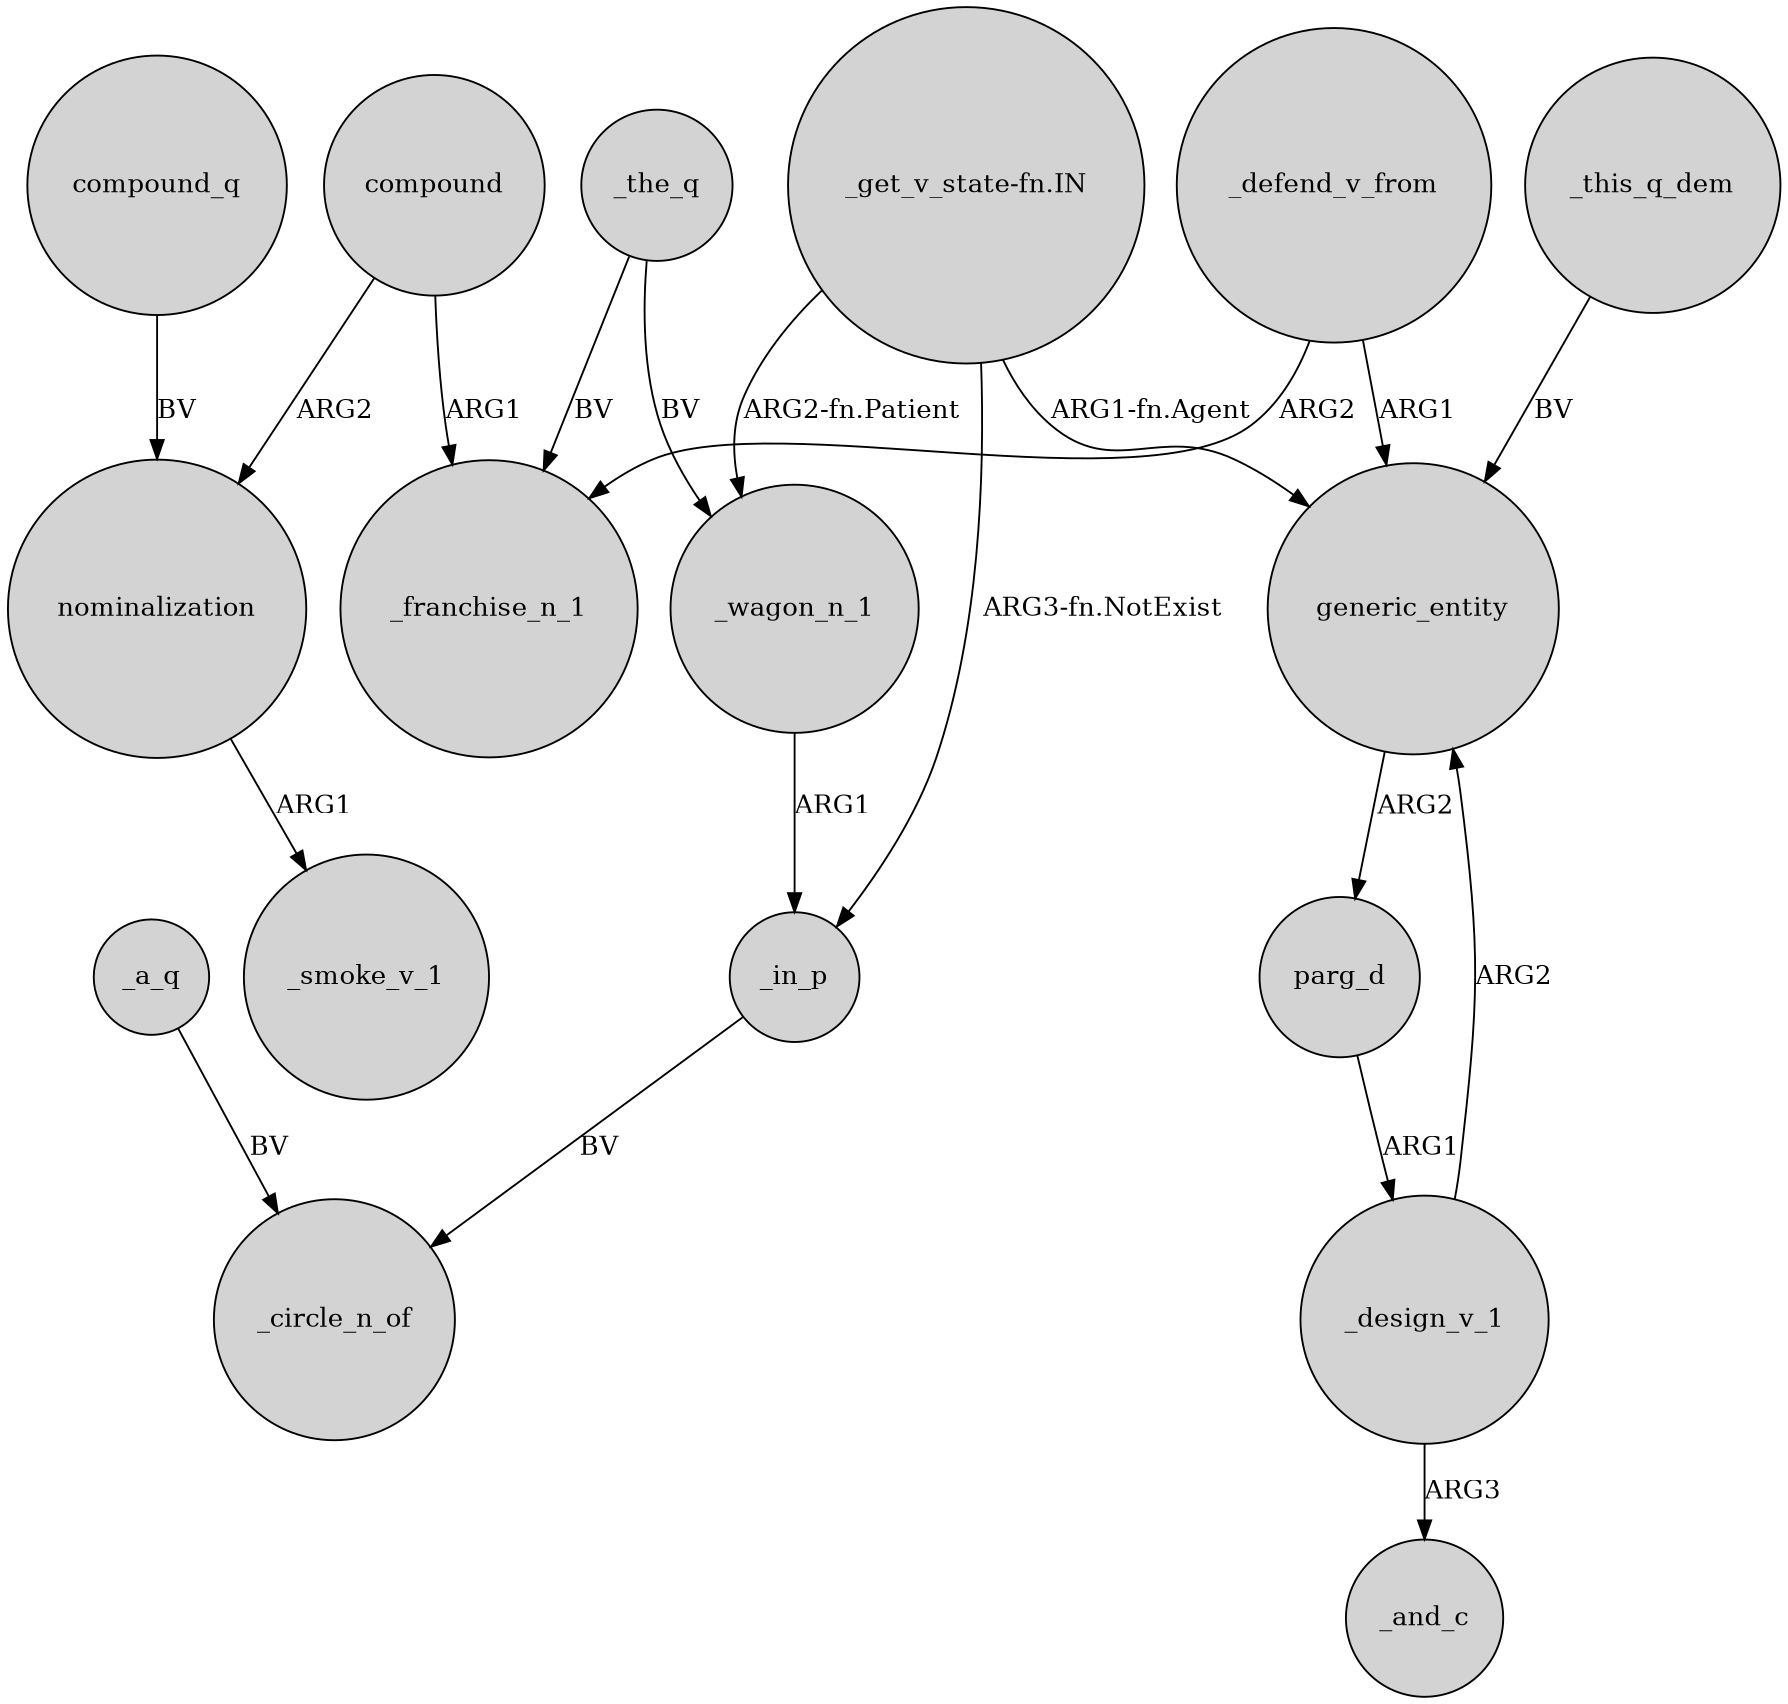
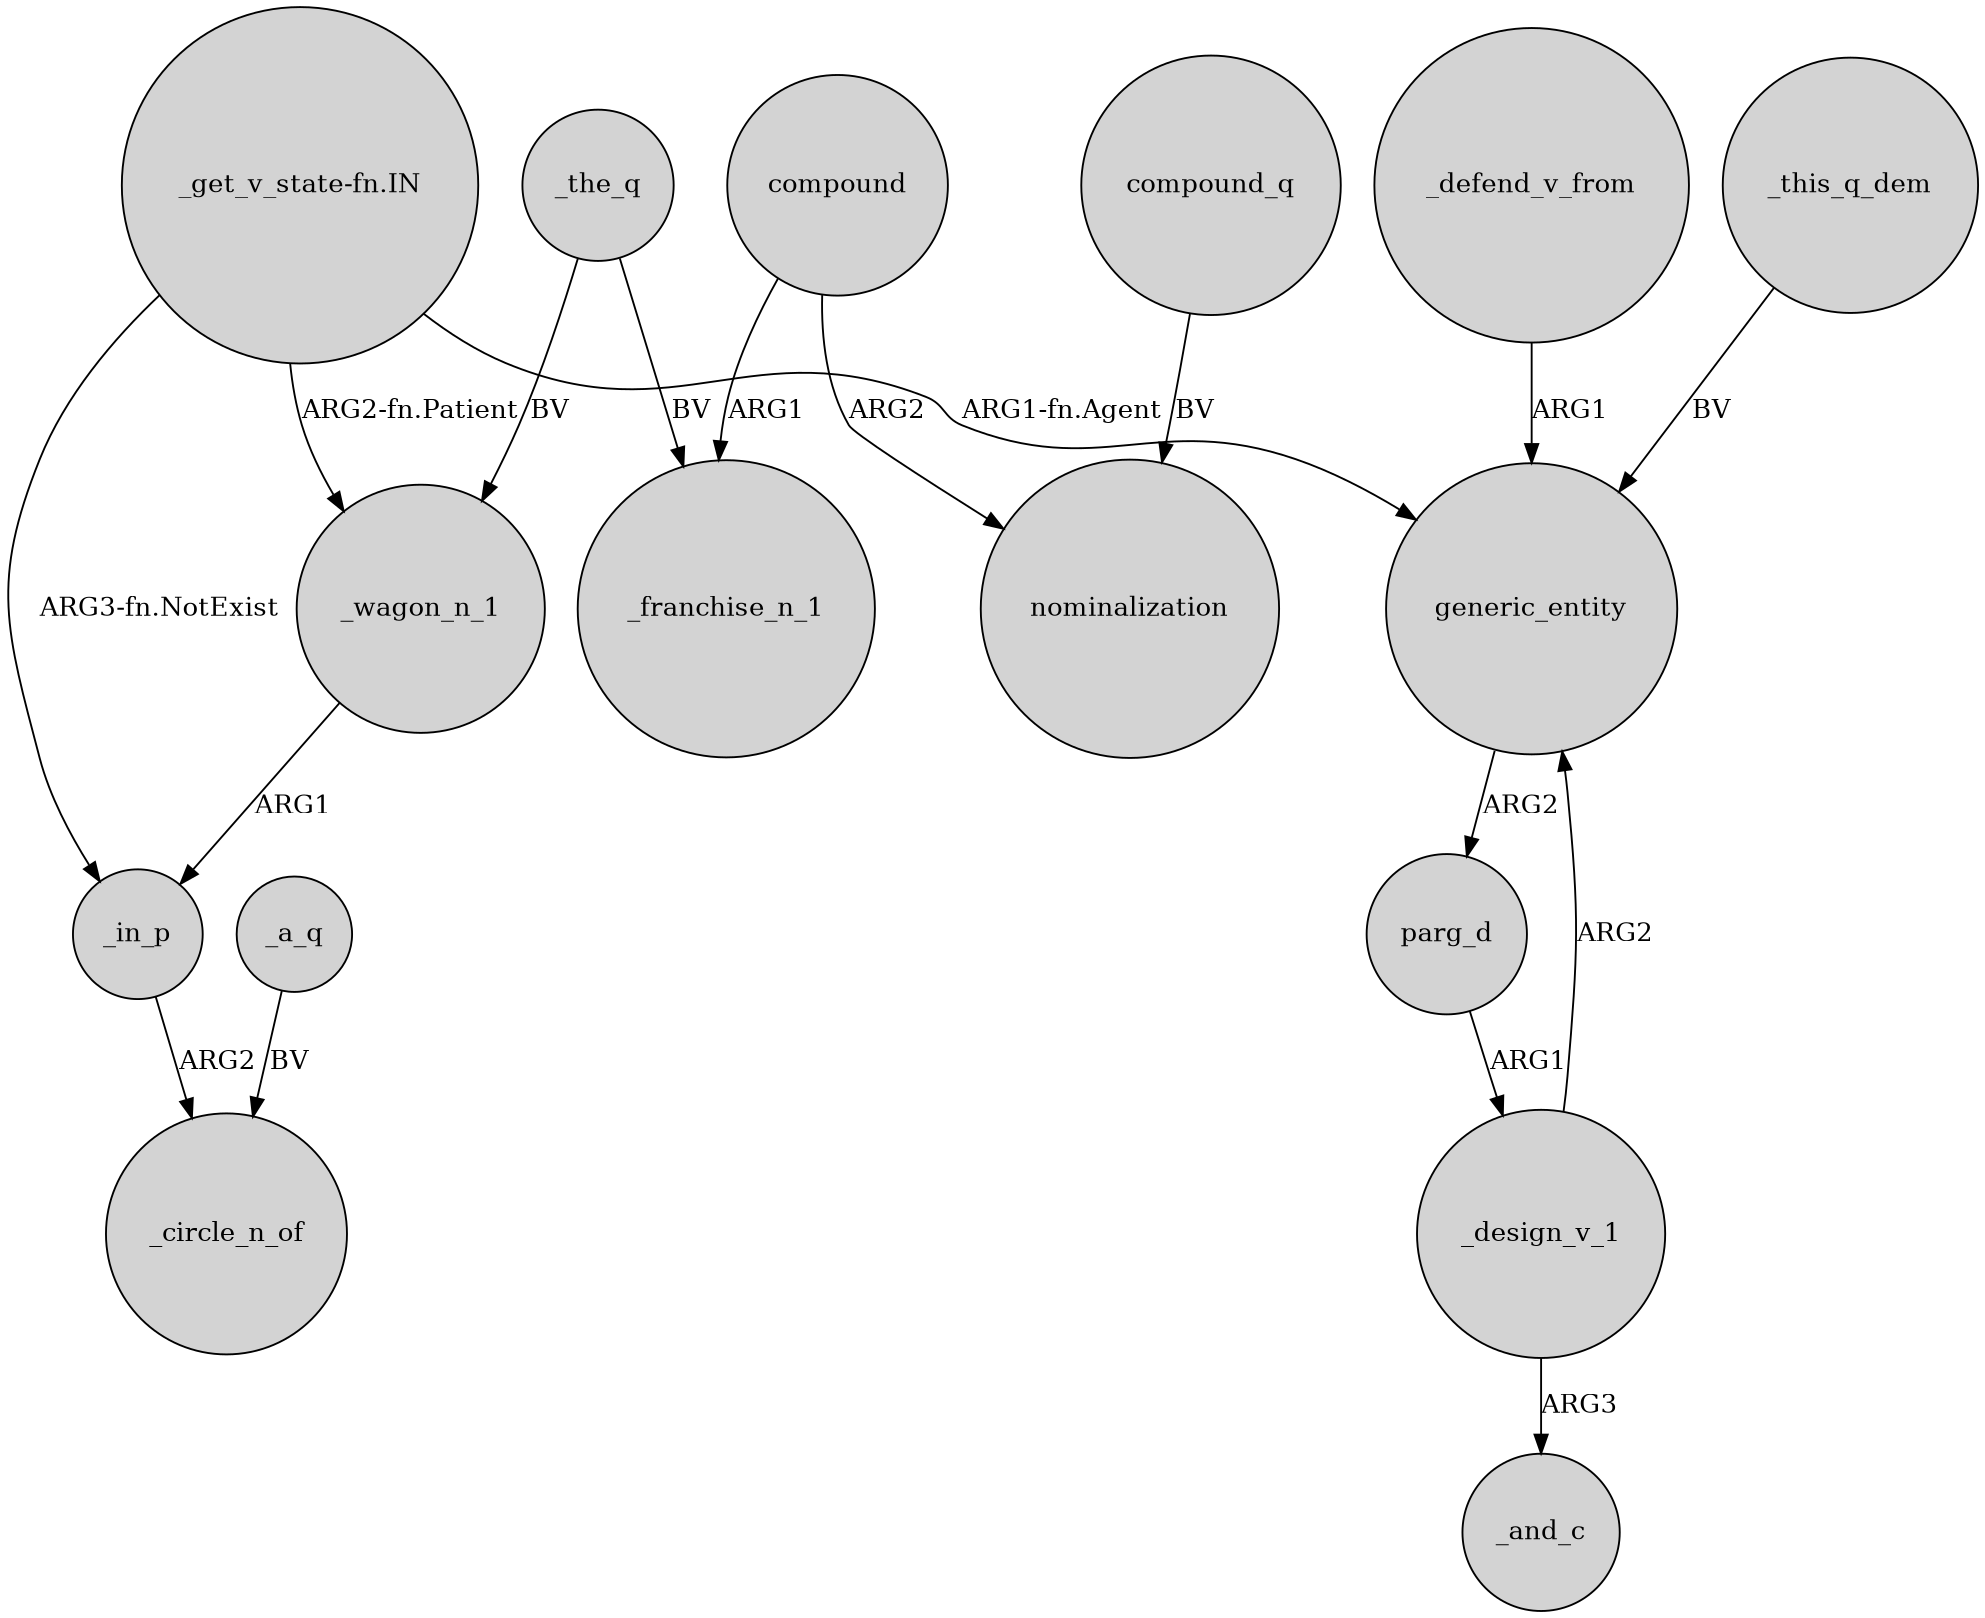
(997, 455) -> none
(366, 977) -> none
(599, 1148) -> (218, 1062)
